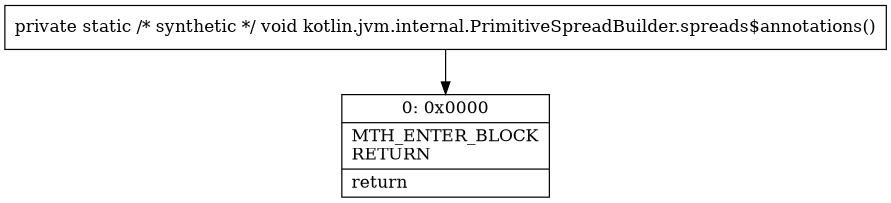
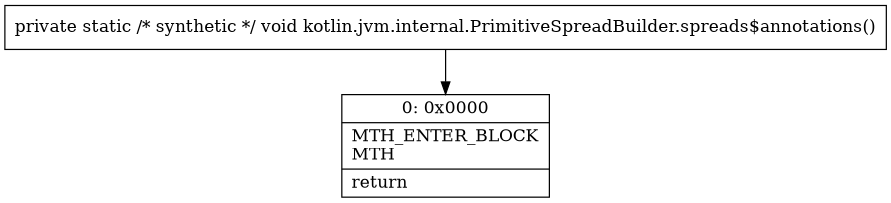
(391, 154) -> (374, 154)
